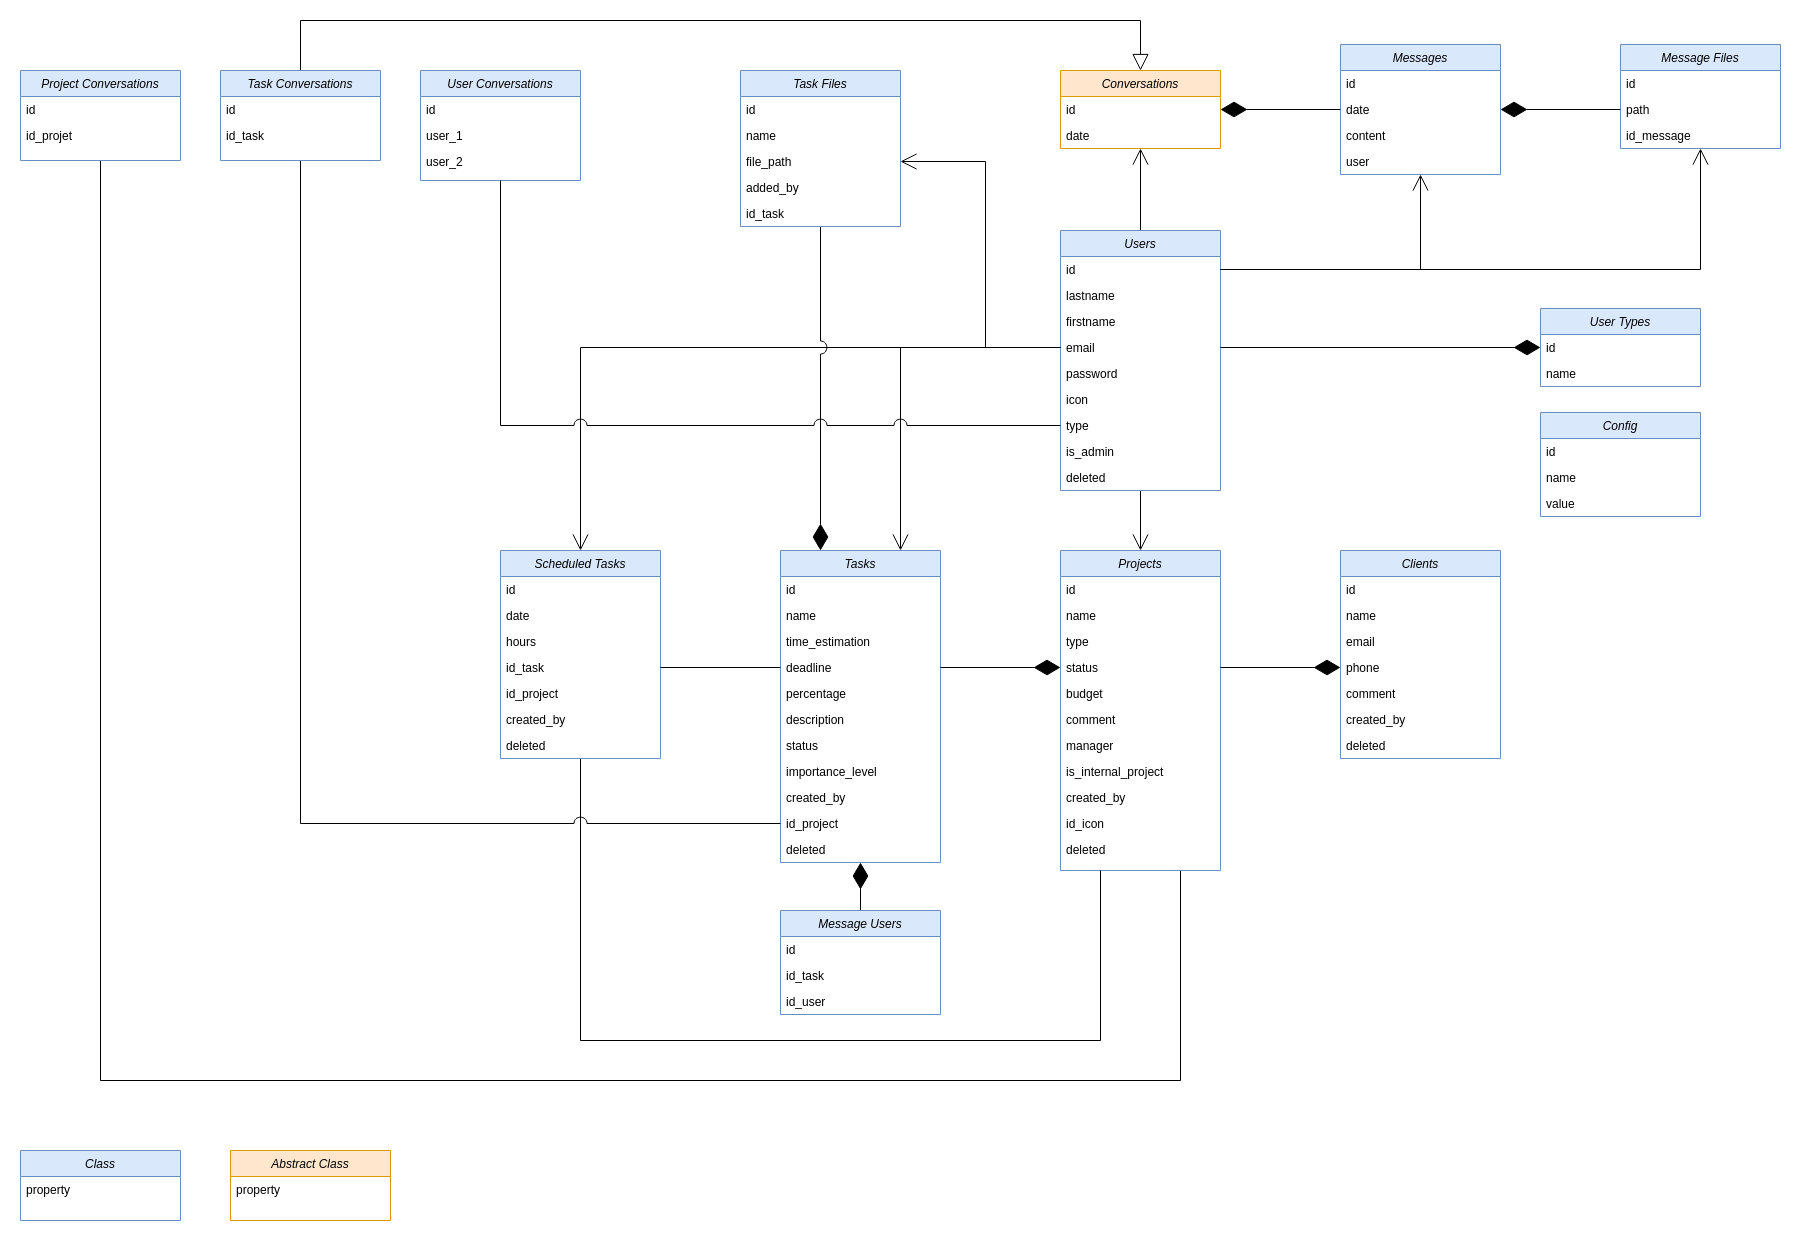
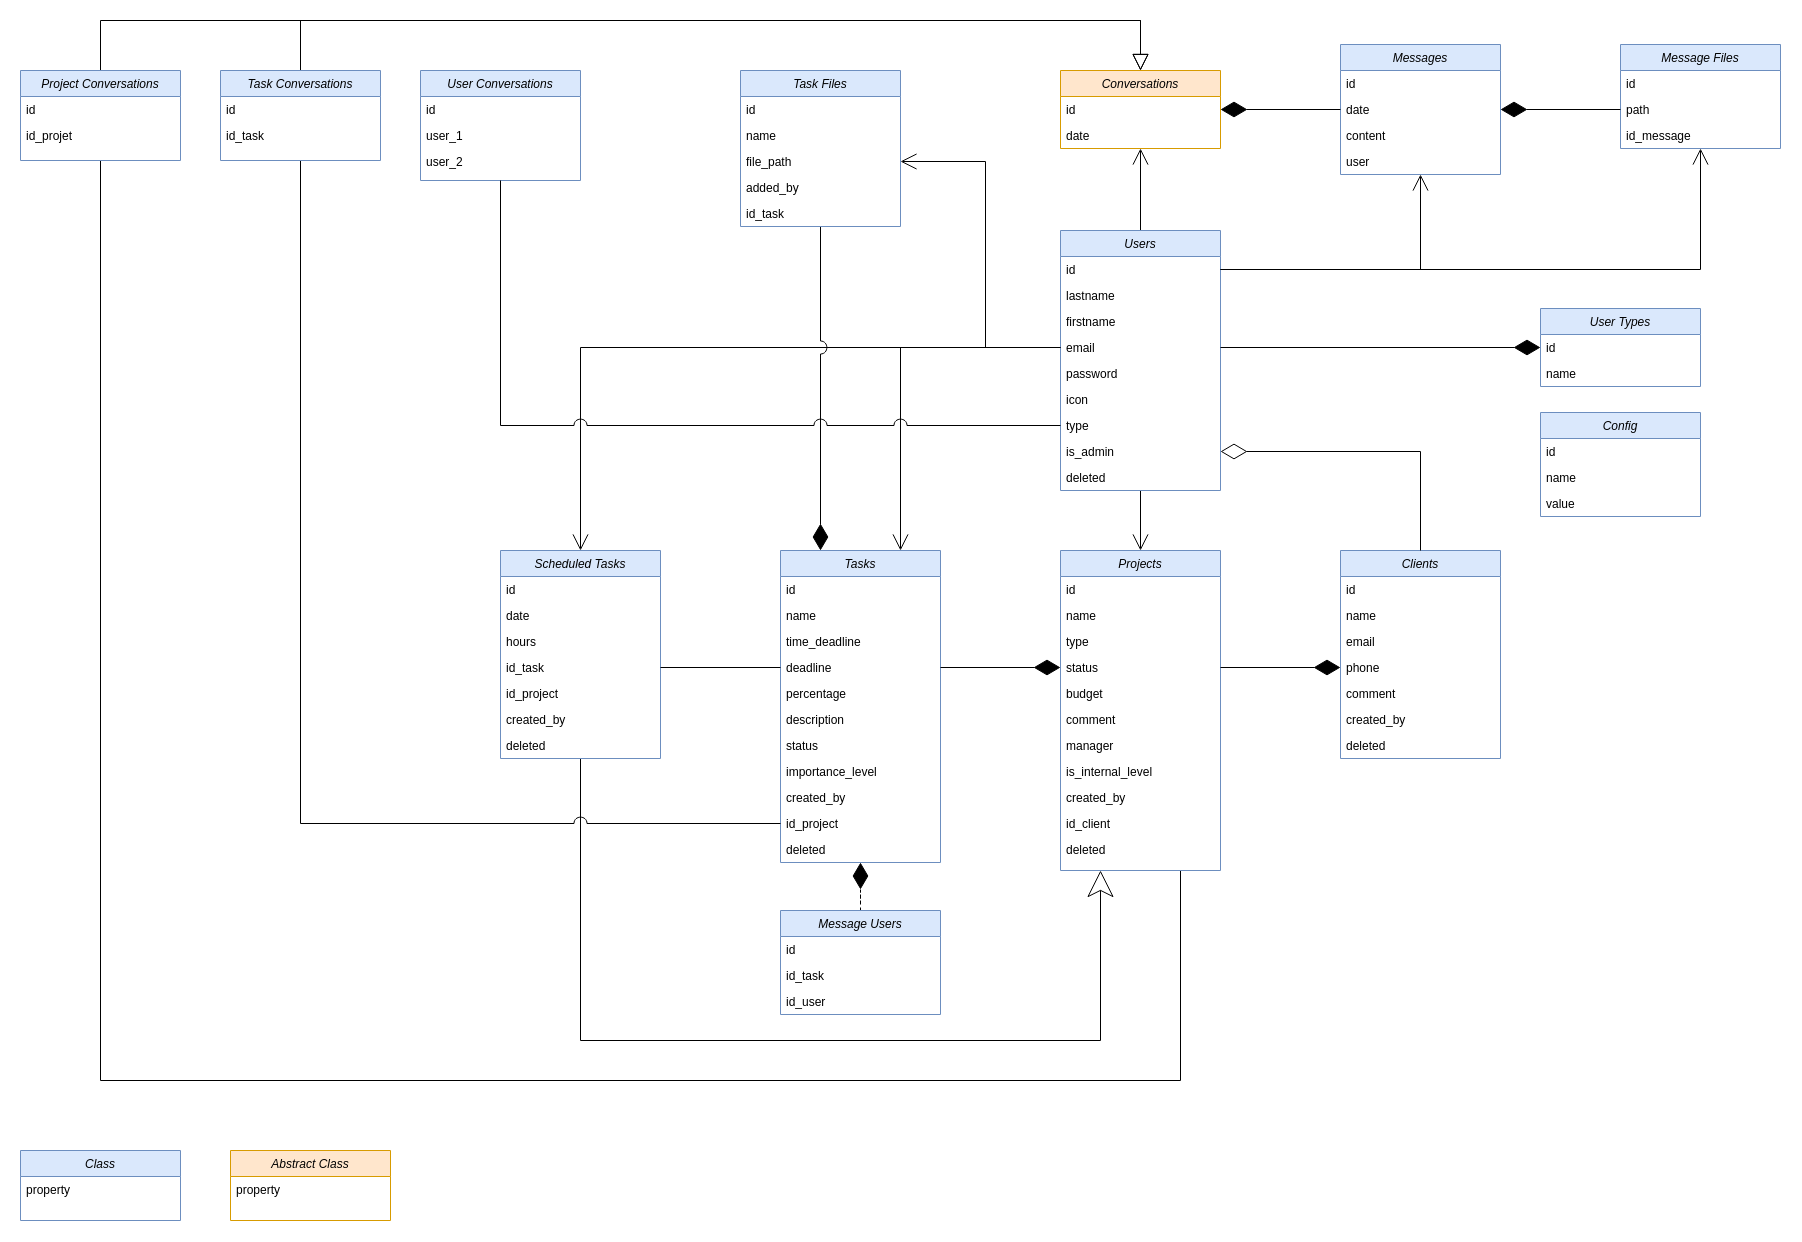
none -> (175, 21)
none -> (1383, 452)
(832, 642) -> (825, 642)
(1125, 772) -> (1115, 772)
(1086, 824) -> (1092, 824)
(1101, 883) -> (1101, 892)
(861, 895) -> (861, 895)
